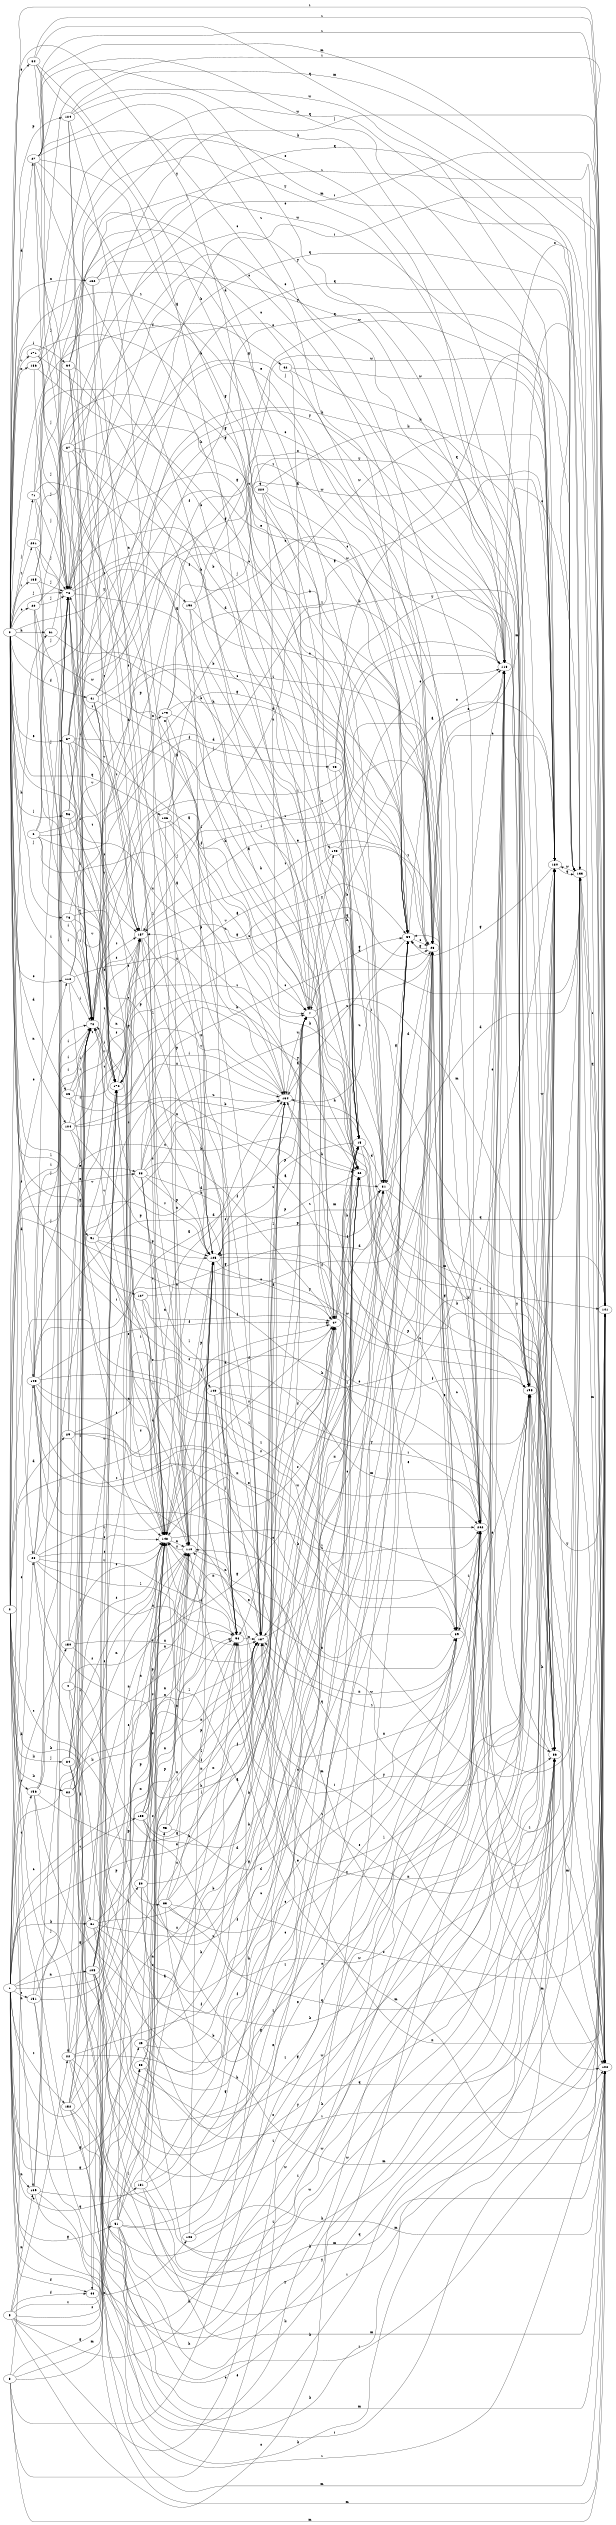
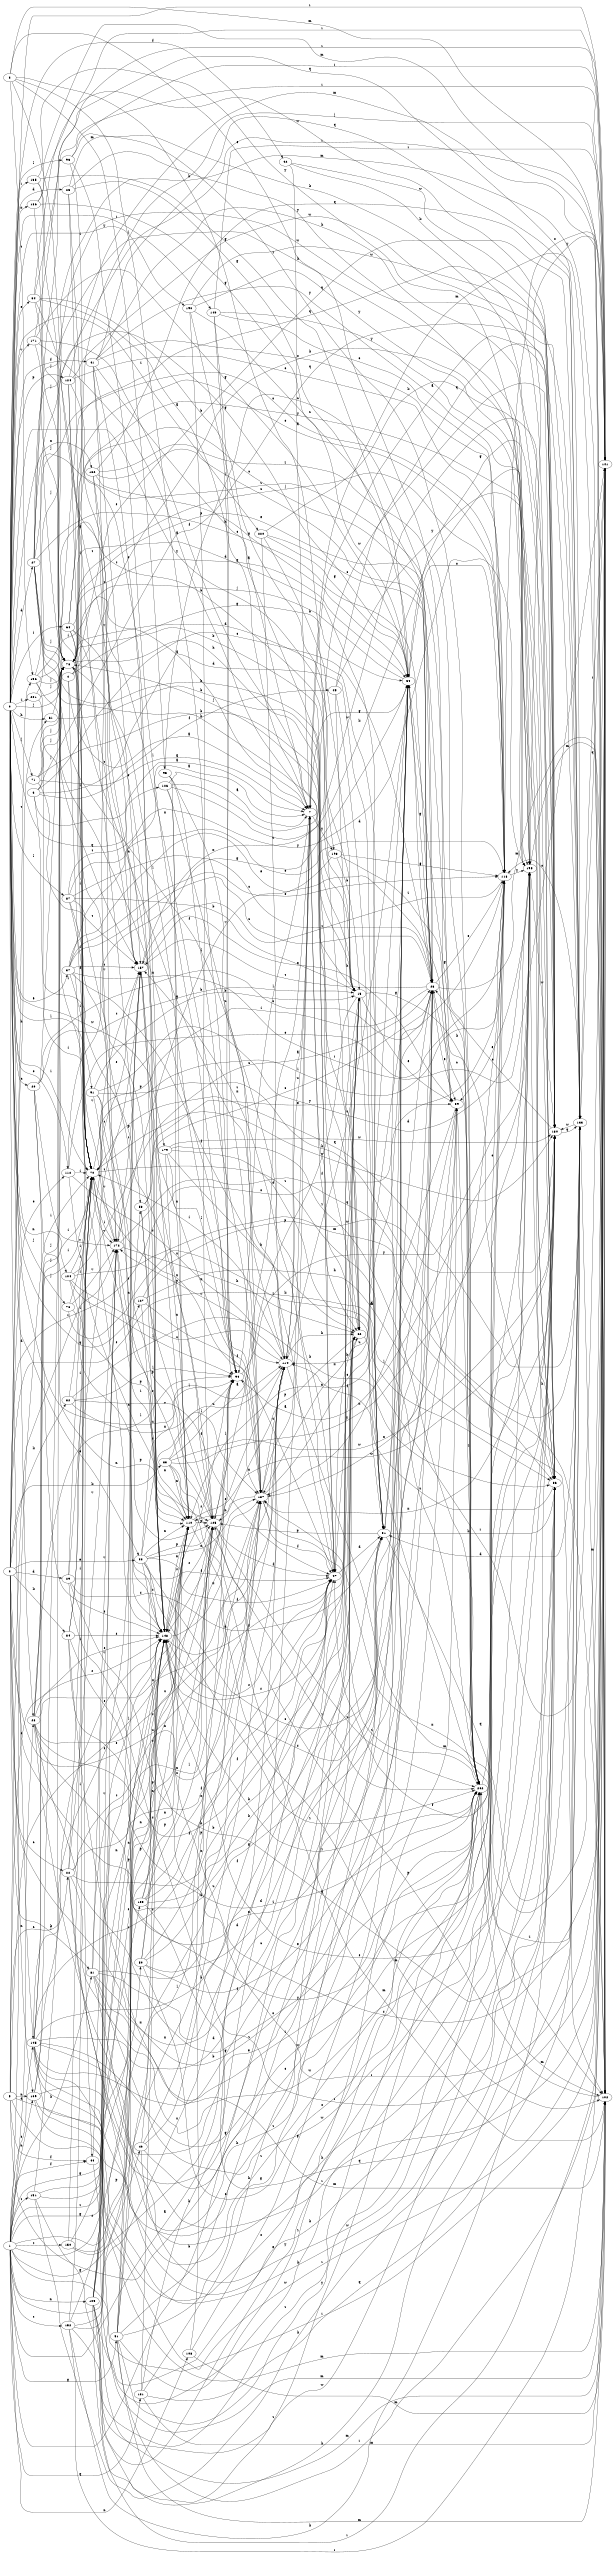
none -> (14, 811)
none -> (456, 941)
(286, 1098) -> (286, 1363)
